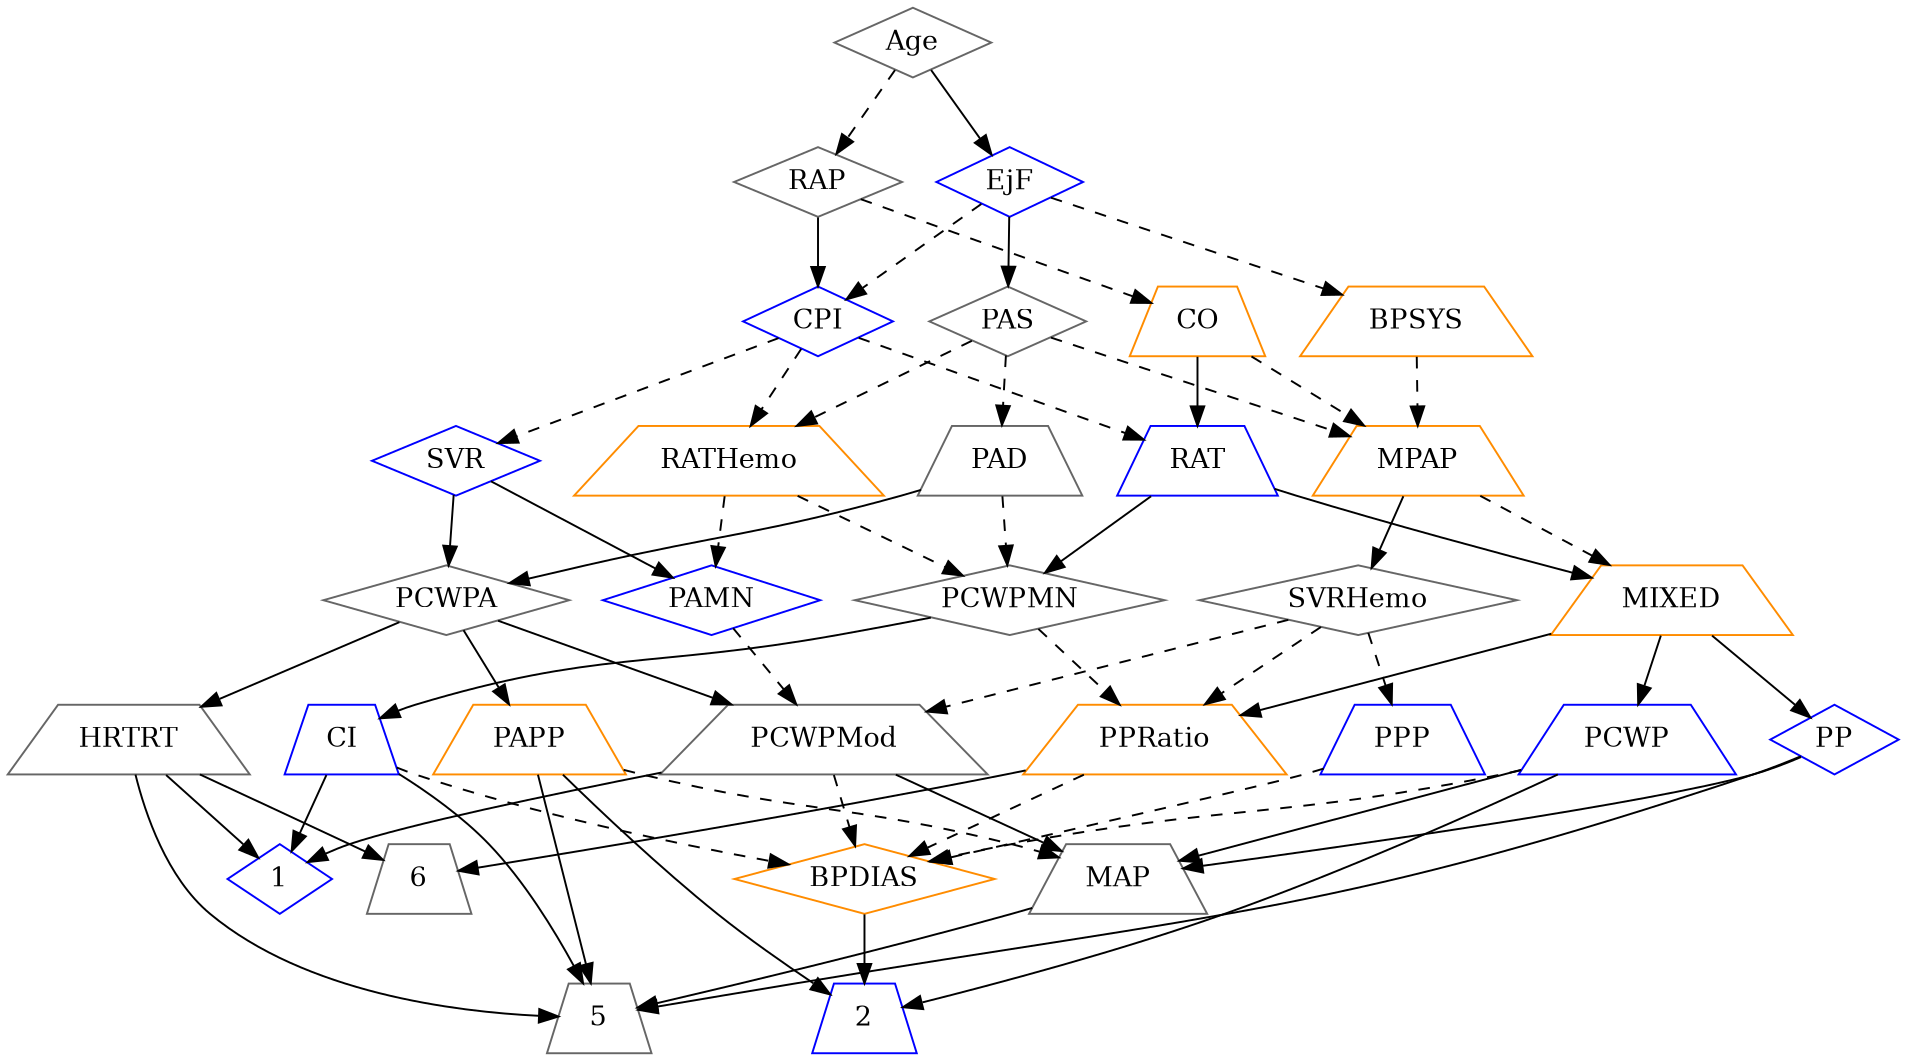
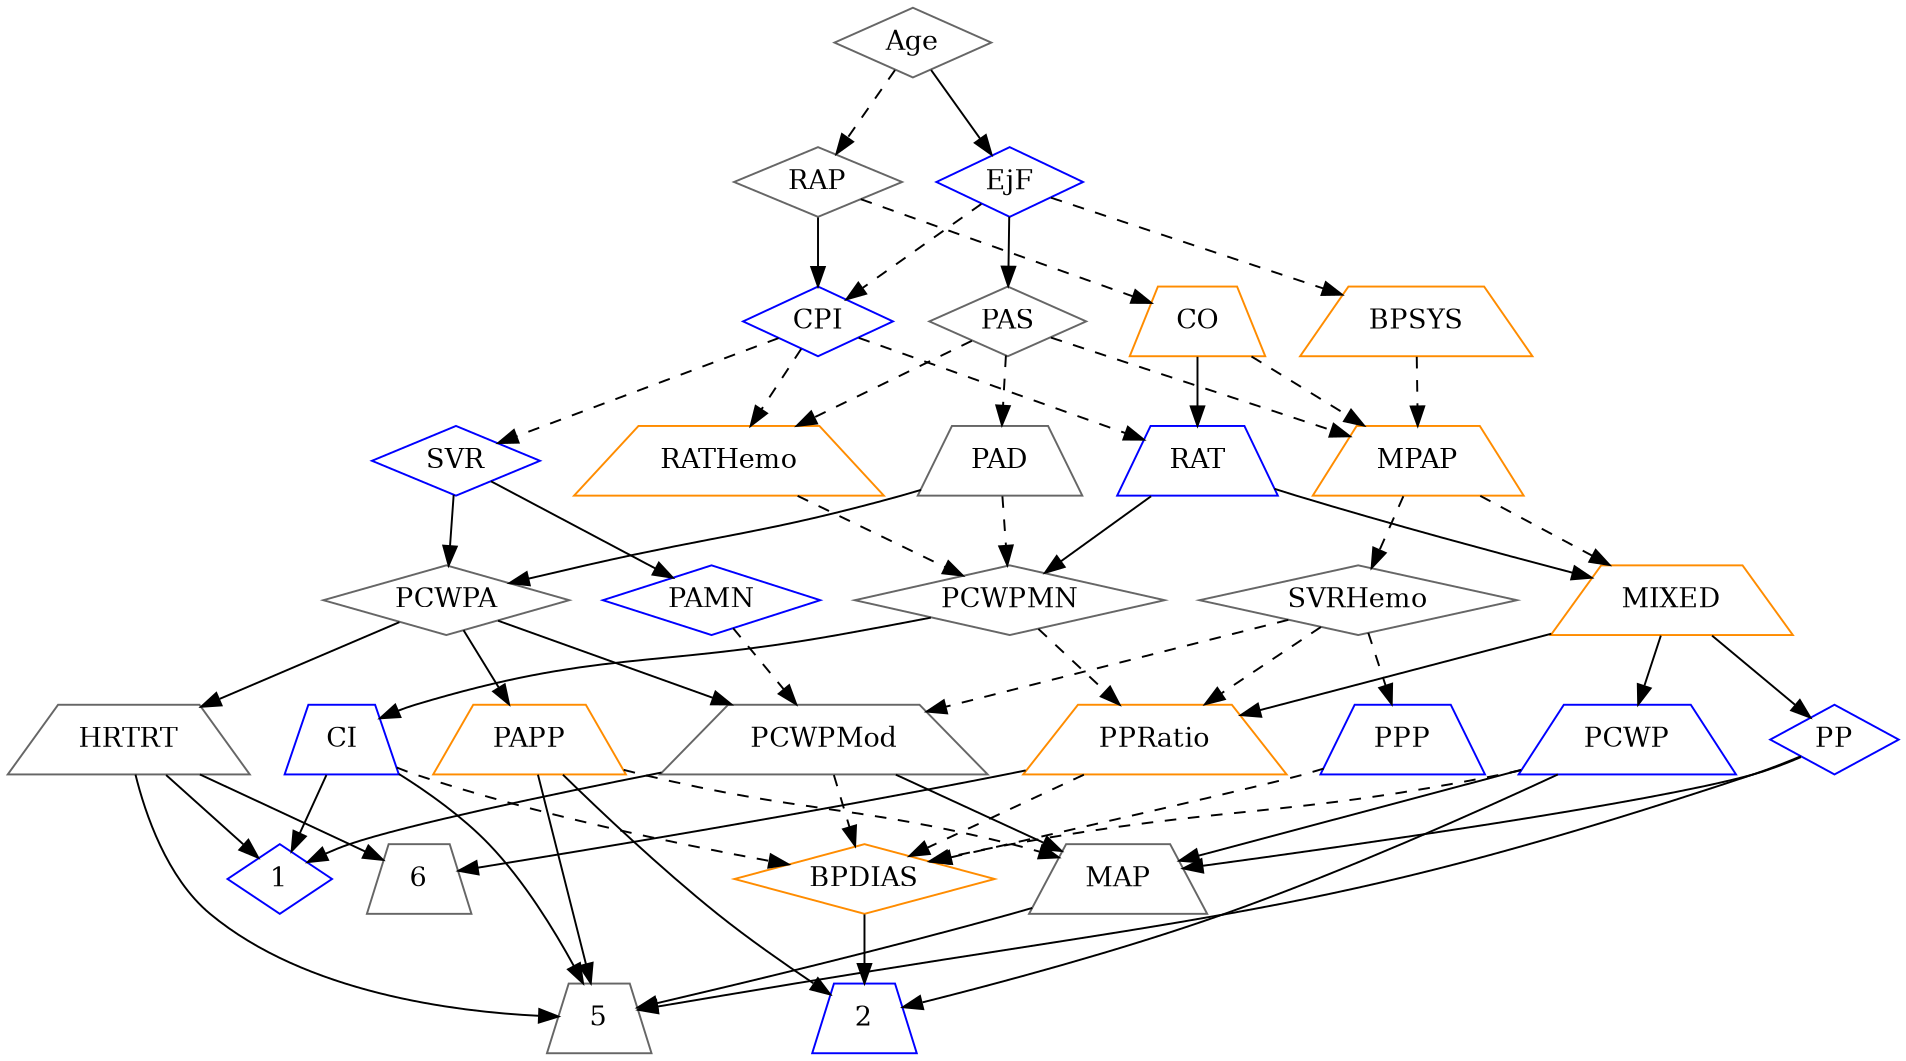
(1396, 512) -> (1396, 512)
(721, 521) -> none
